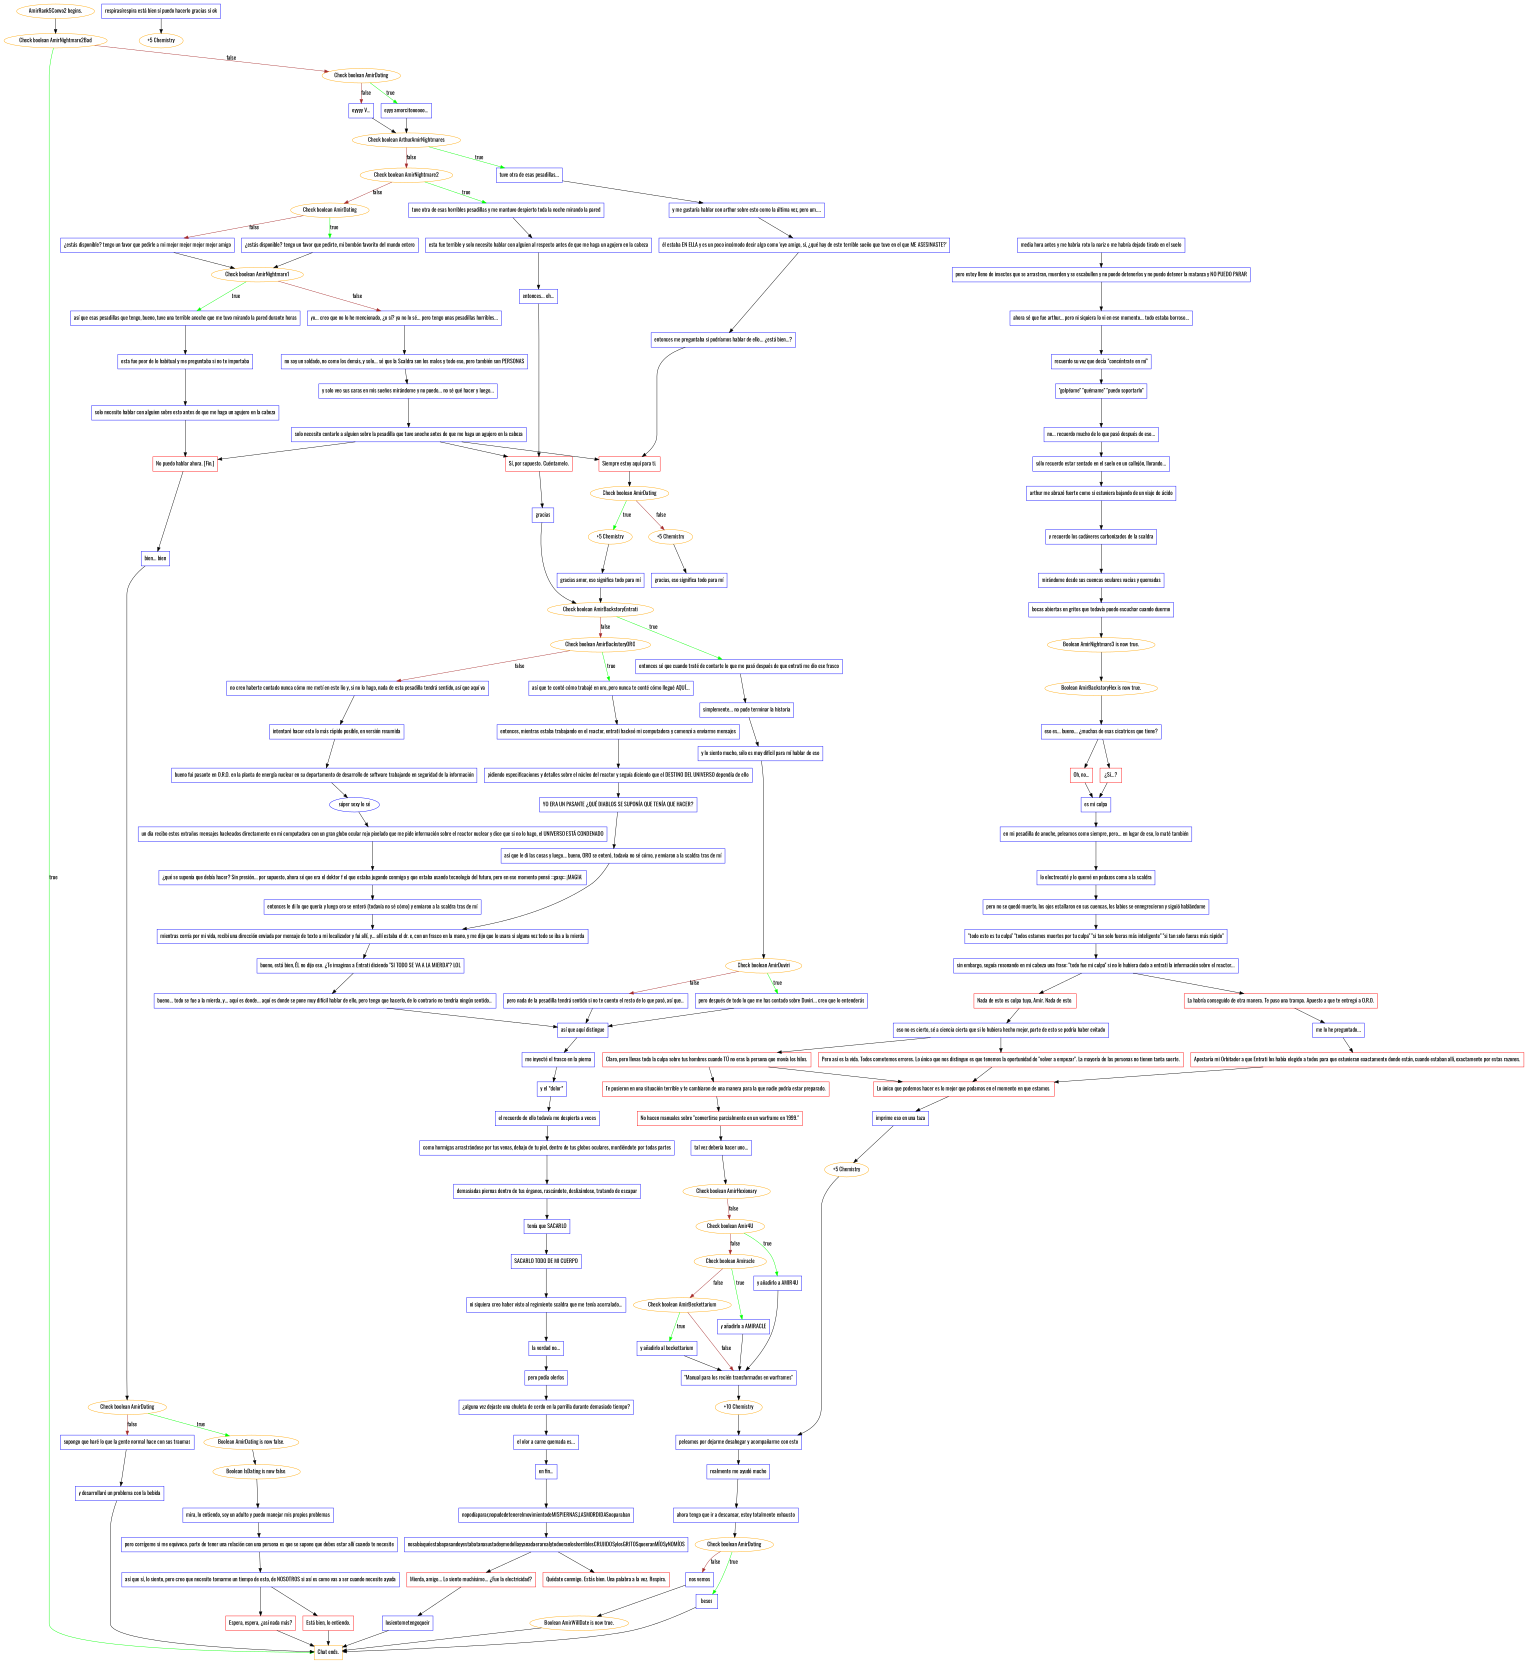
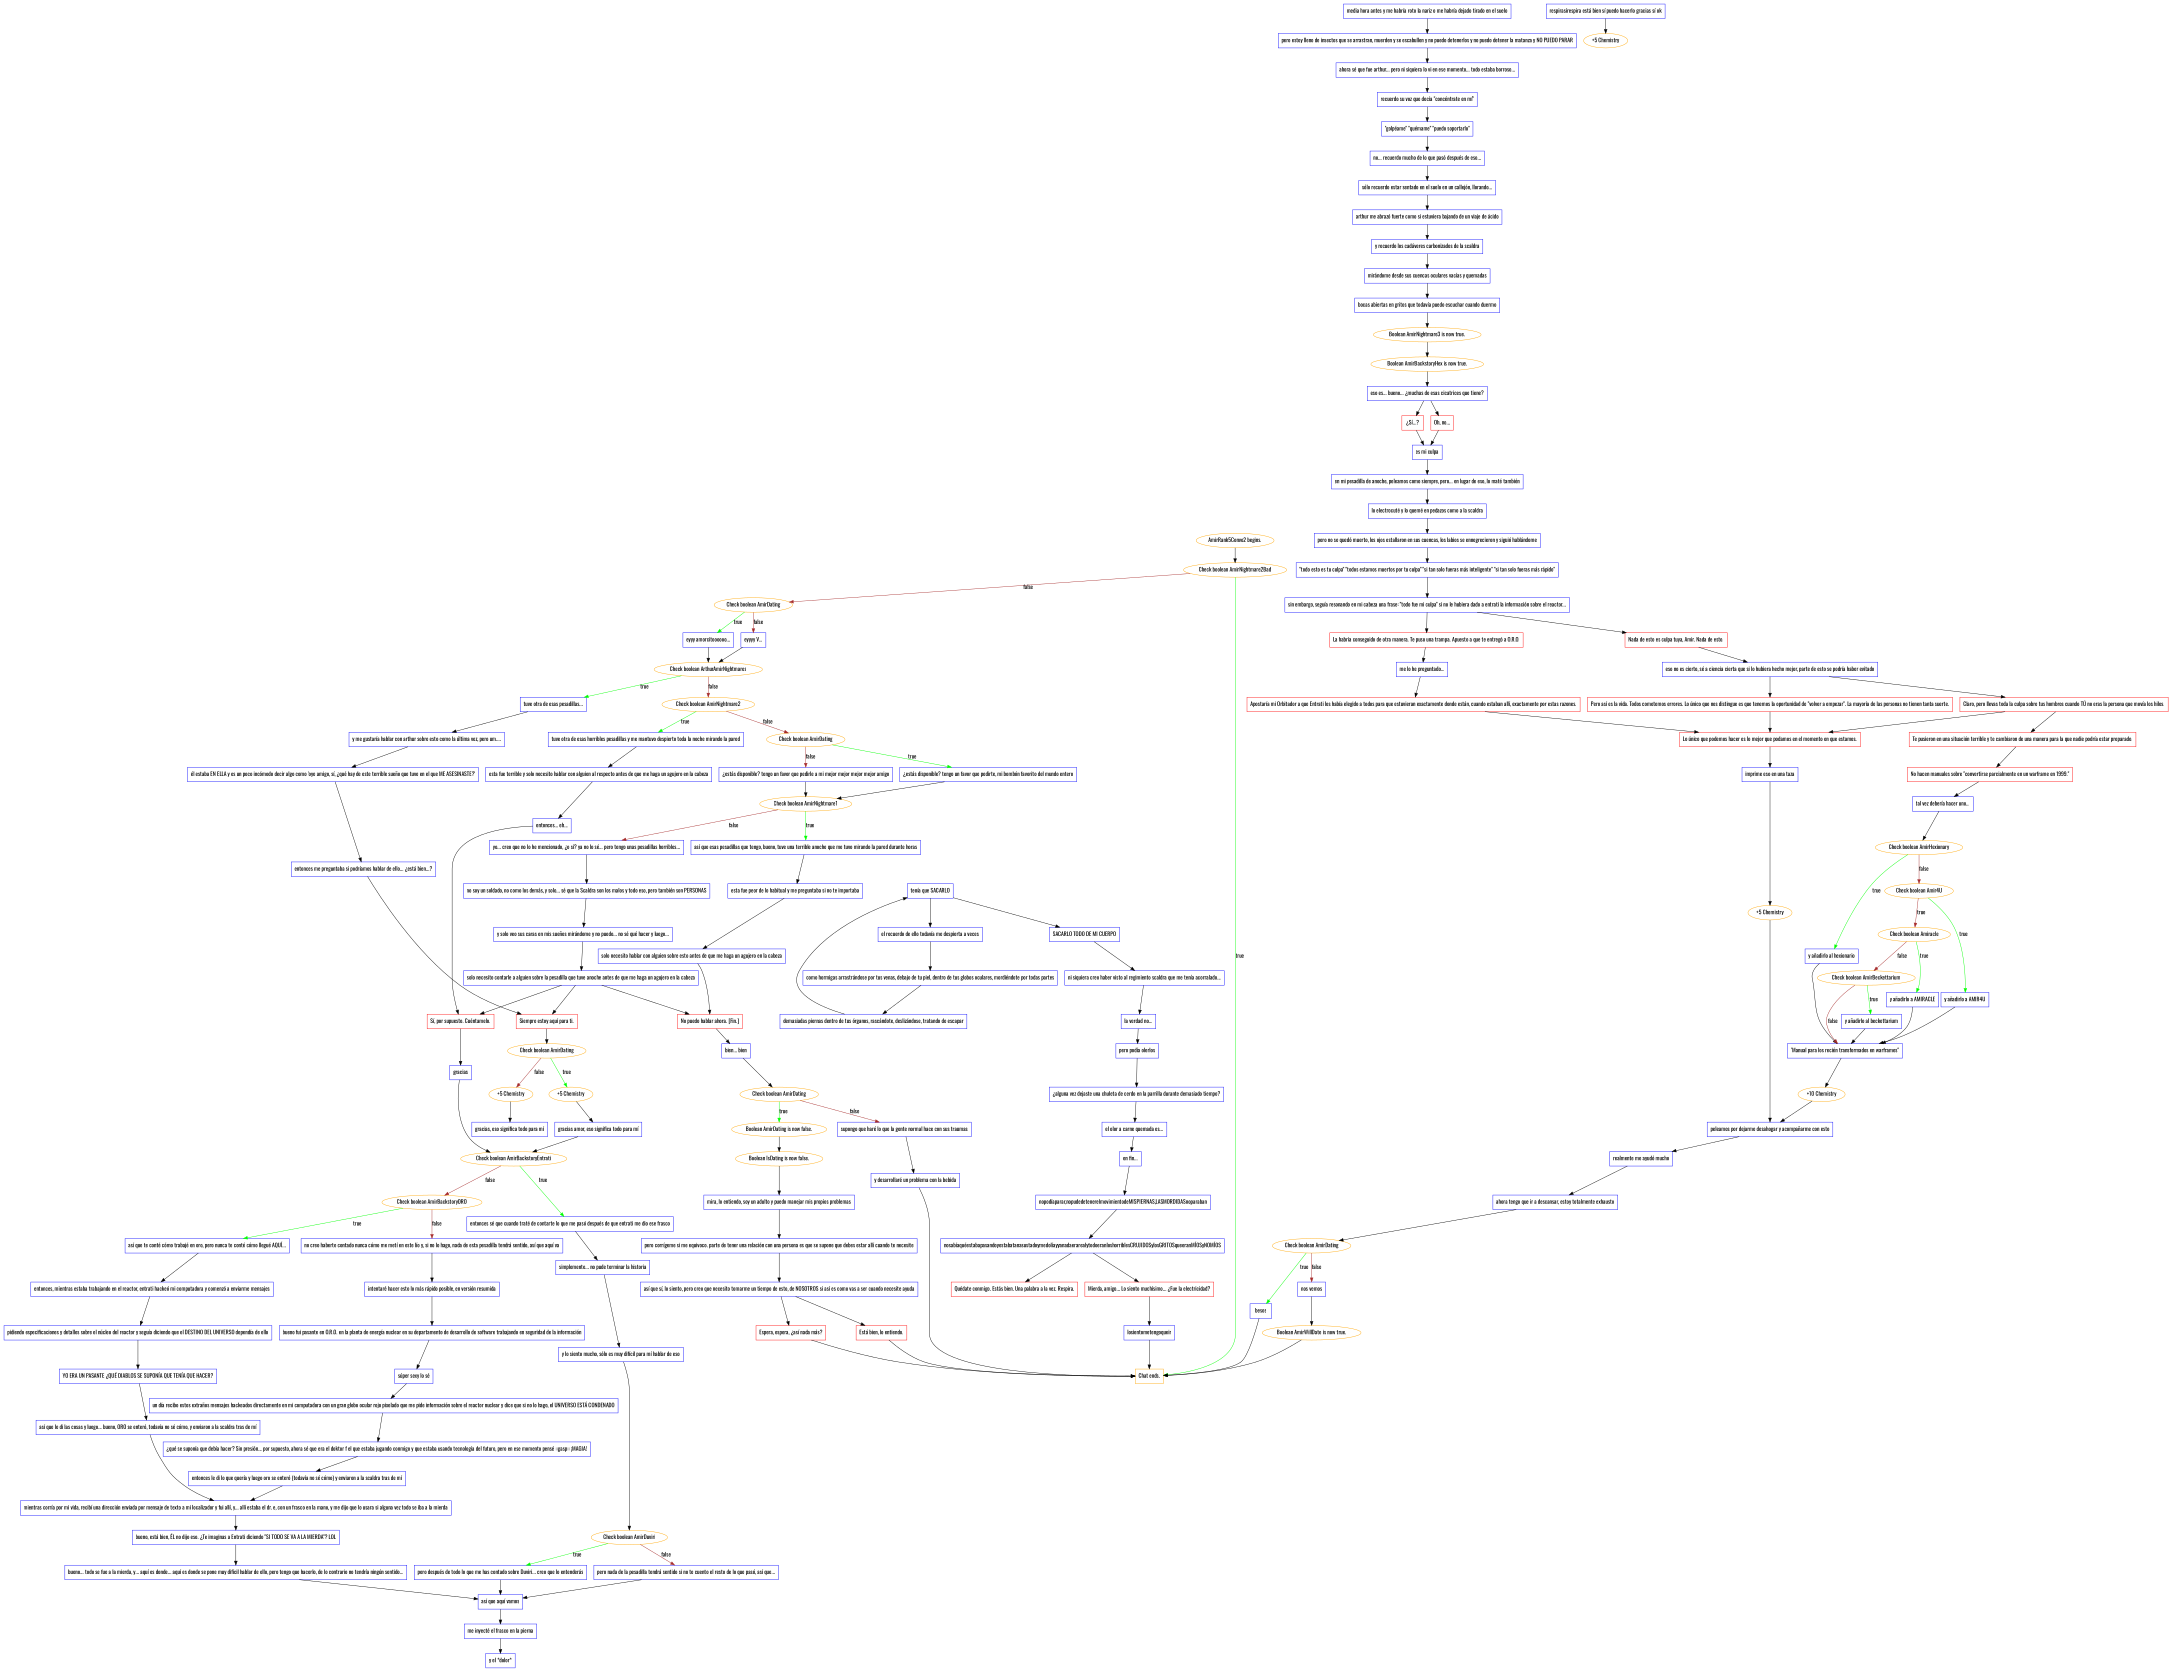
(354, 805) -> (414, 1376)
none -> (1832, 956)
(583, 1030) -> (500, 1602)
(550, 1102) -> (930, 911)
(735, 1244) -> (1921, 913)
